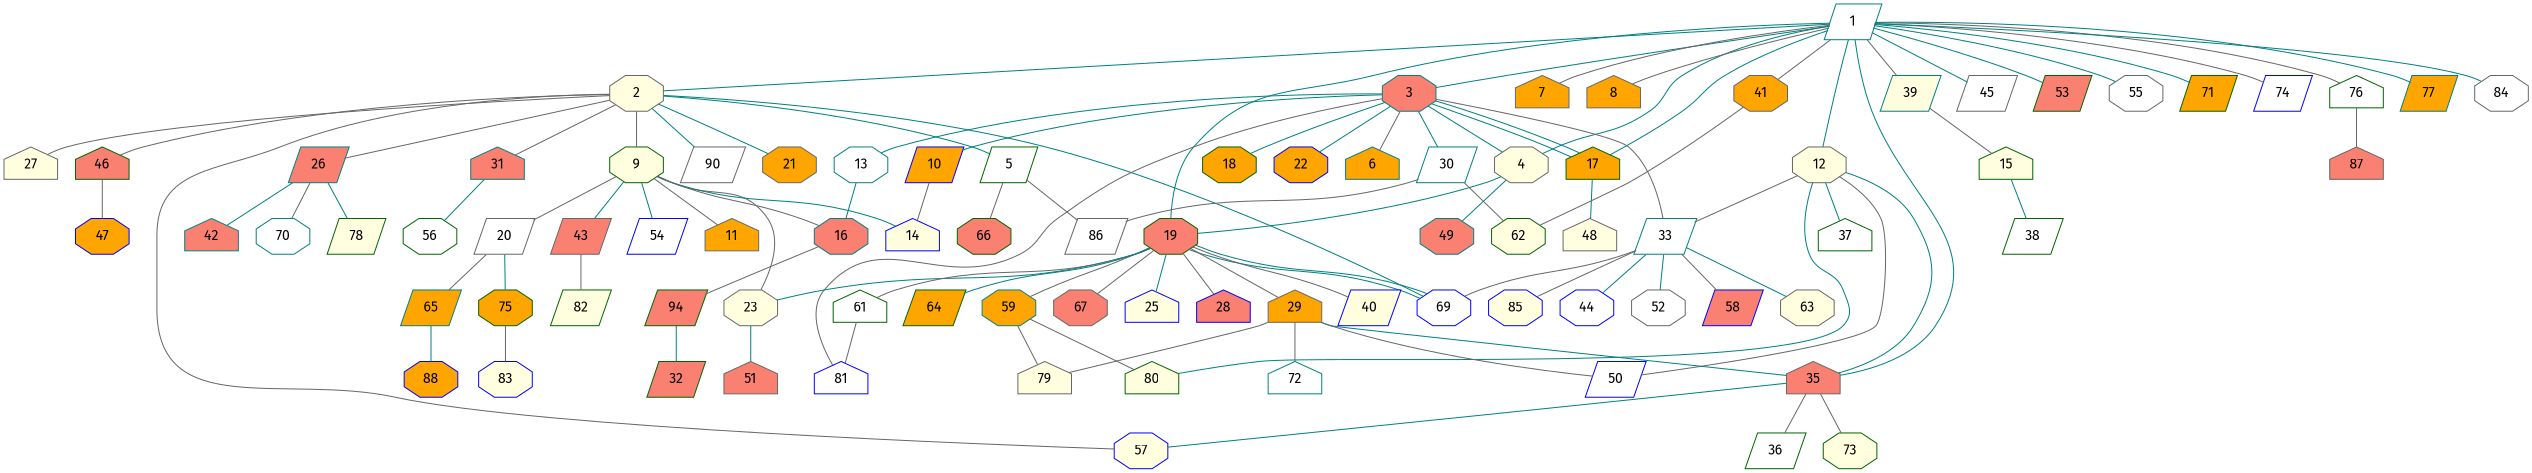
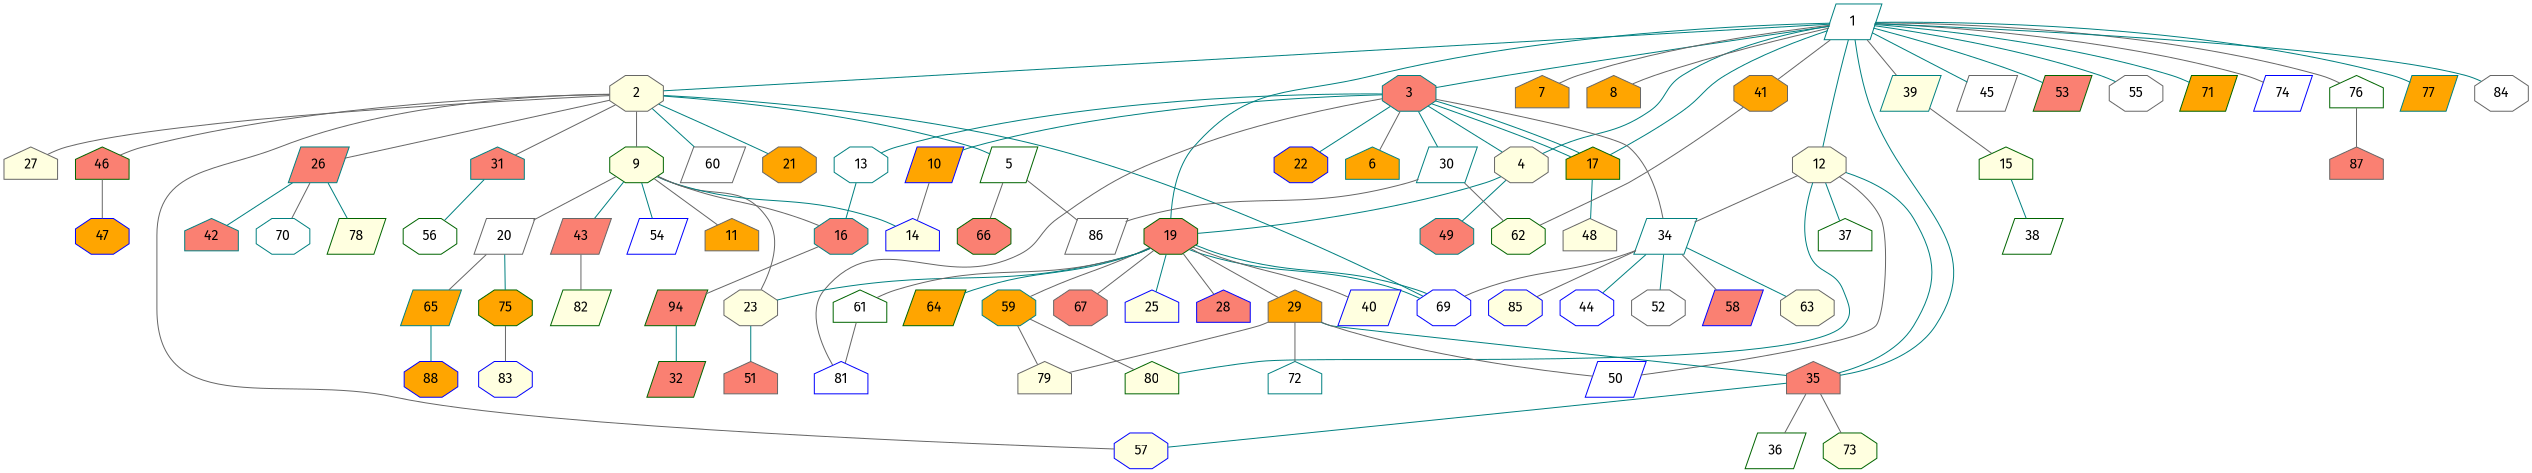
(713, 165) -> (713, 165)
(1229, 165) -> none
(1665, 236) -> (1665, 236)
